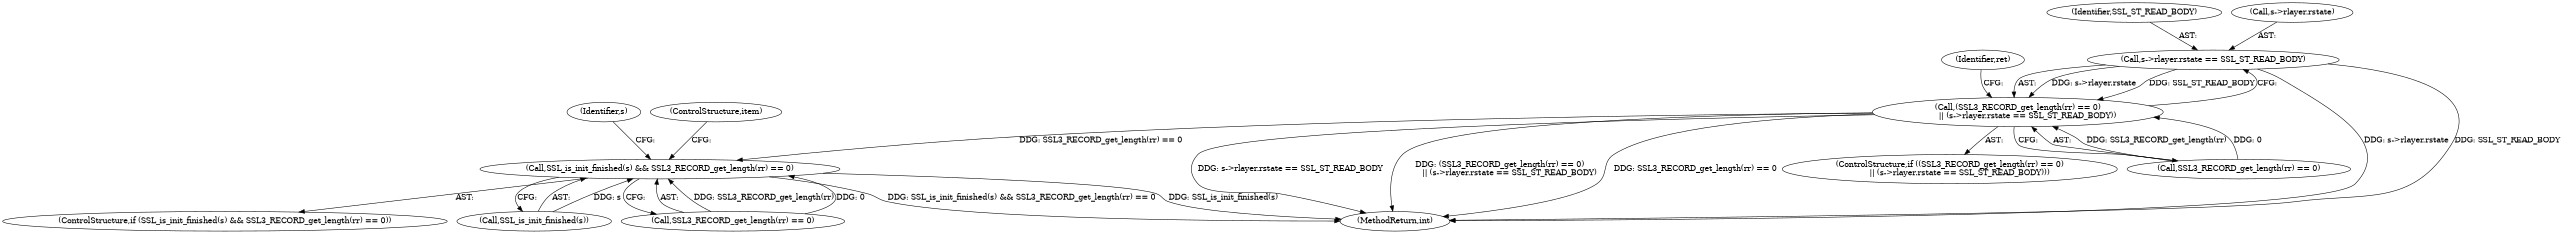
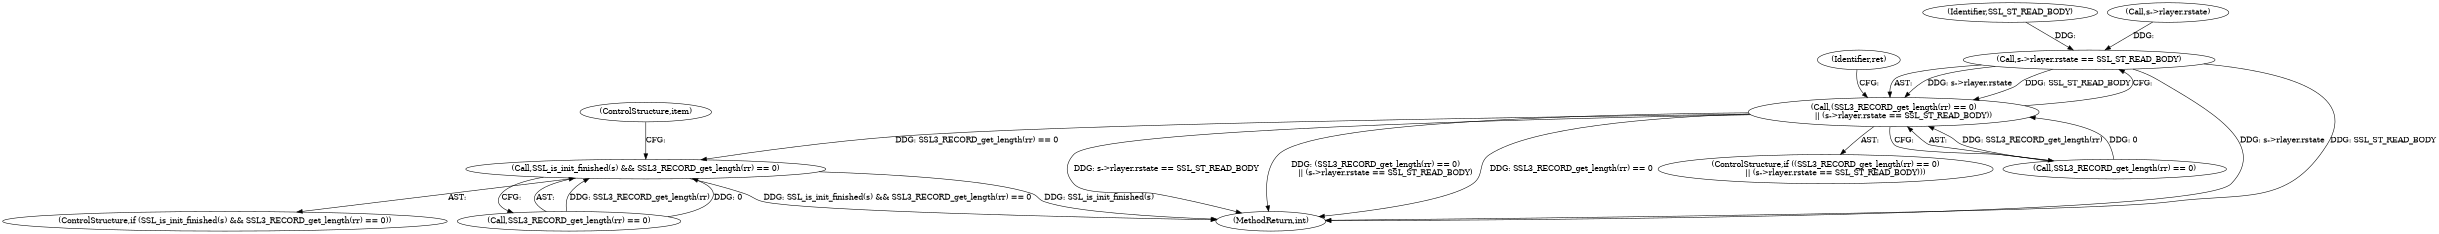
(2189, 36) -> (2067, 36)
(2268, 36) -> (2145, 36)
(604, 112) -> none
(534, 221) -> none
